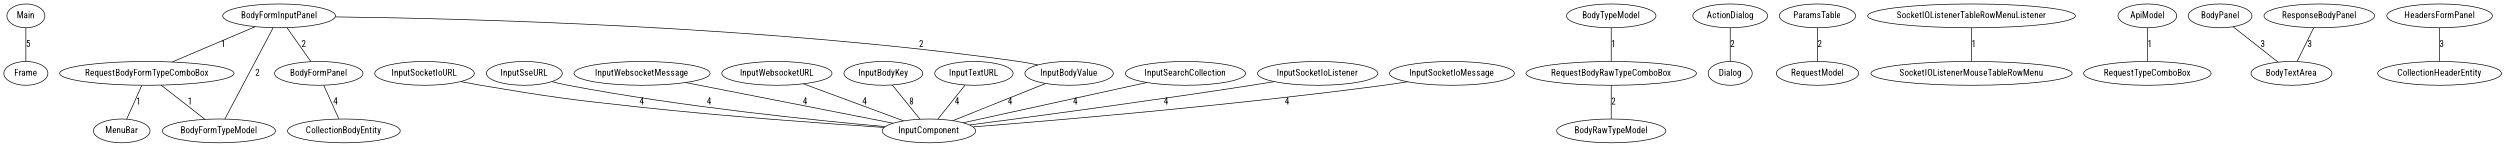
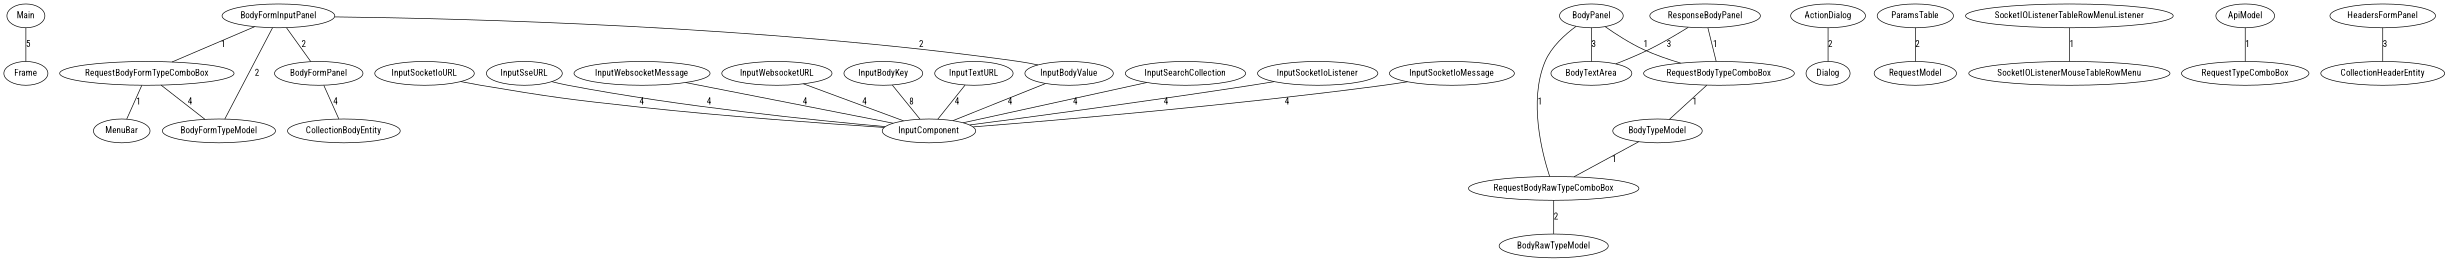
none -> (1719, 73)
none -> (1538, 96)
(190, 102) -> (190, 102)
